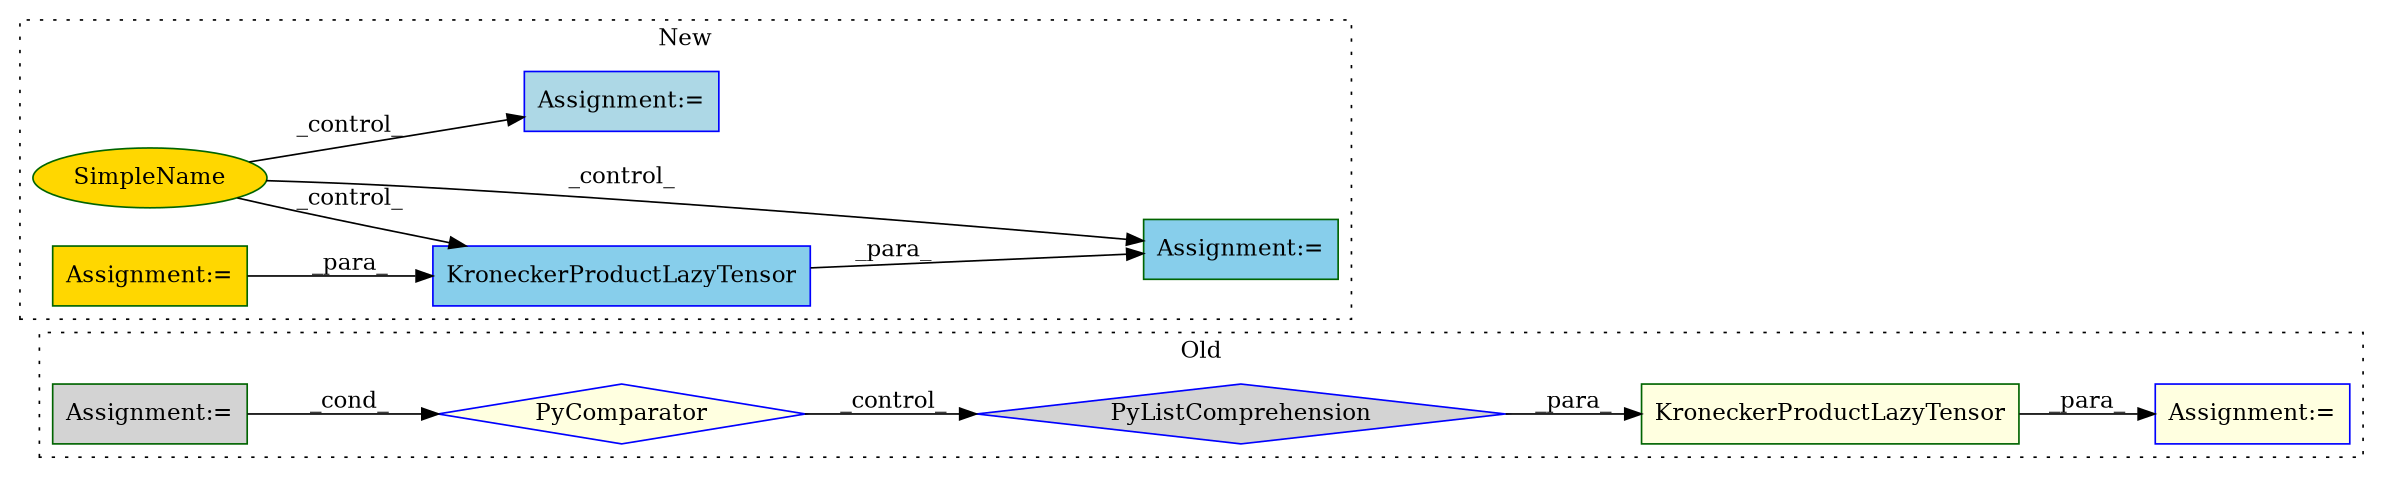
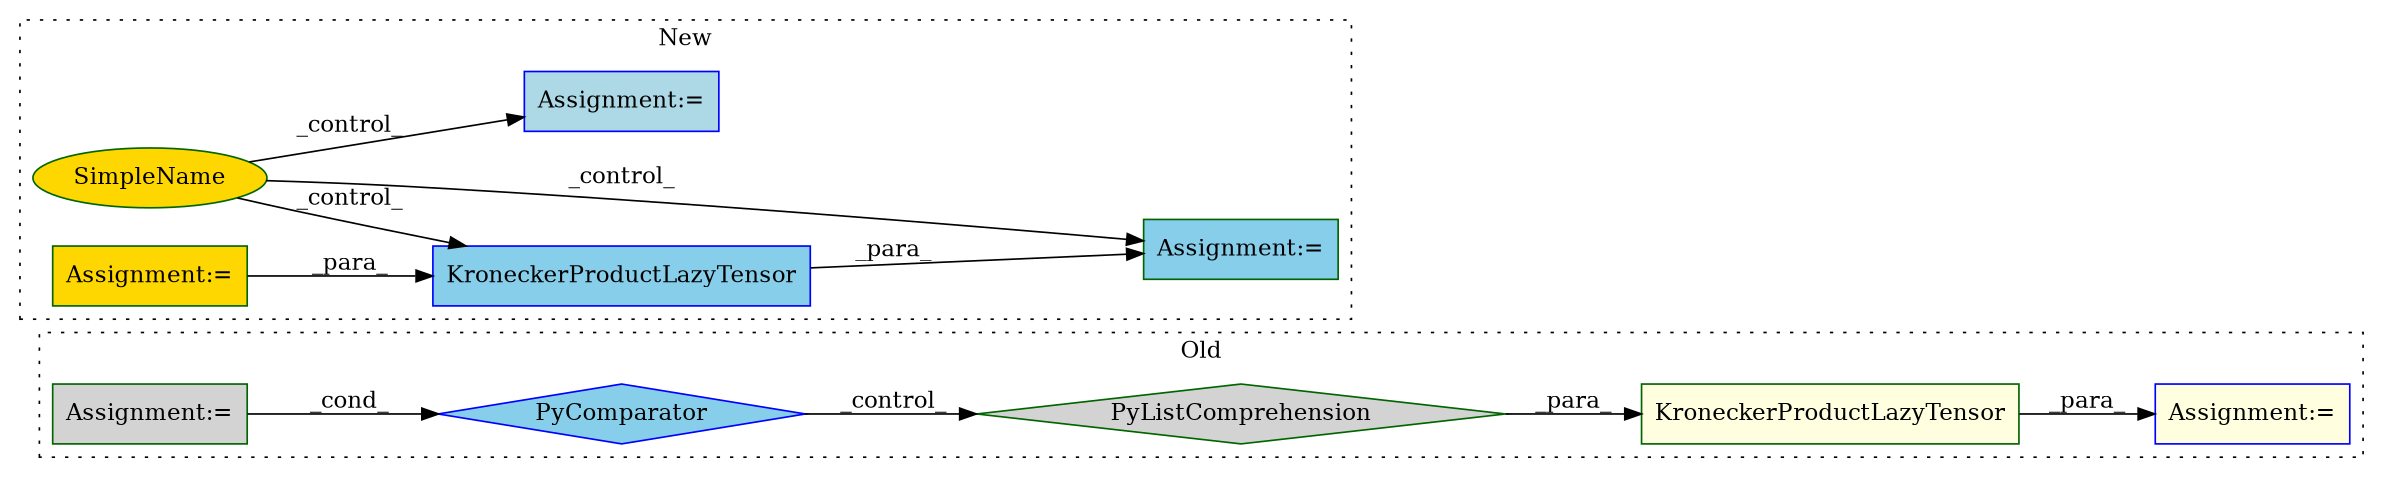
(622, 414) -> (622, 414)
(1241, 414) -> (1241, 414)
